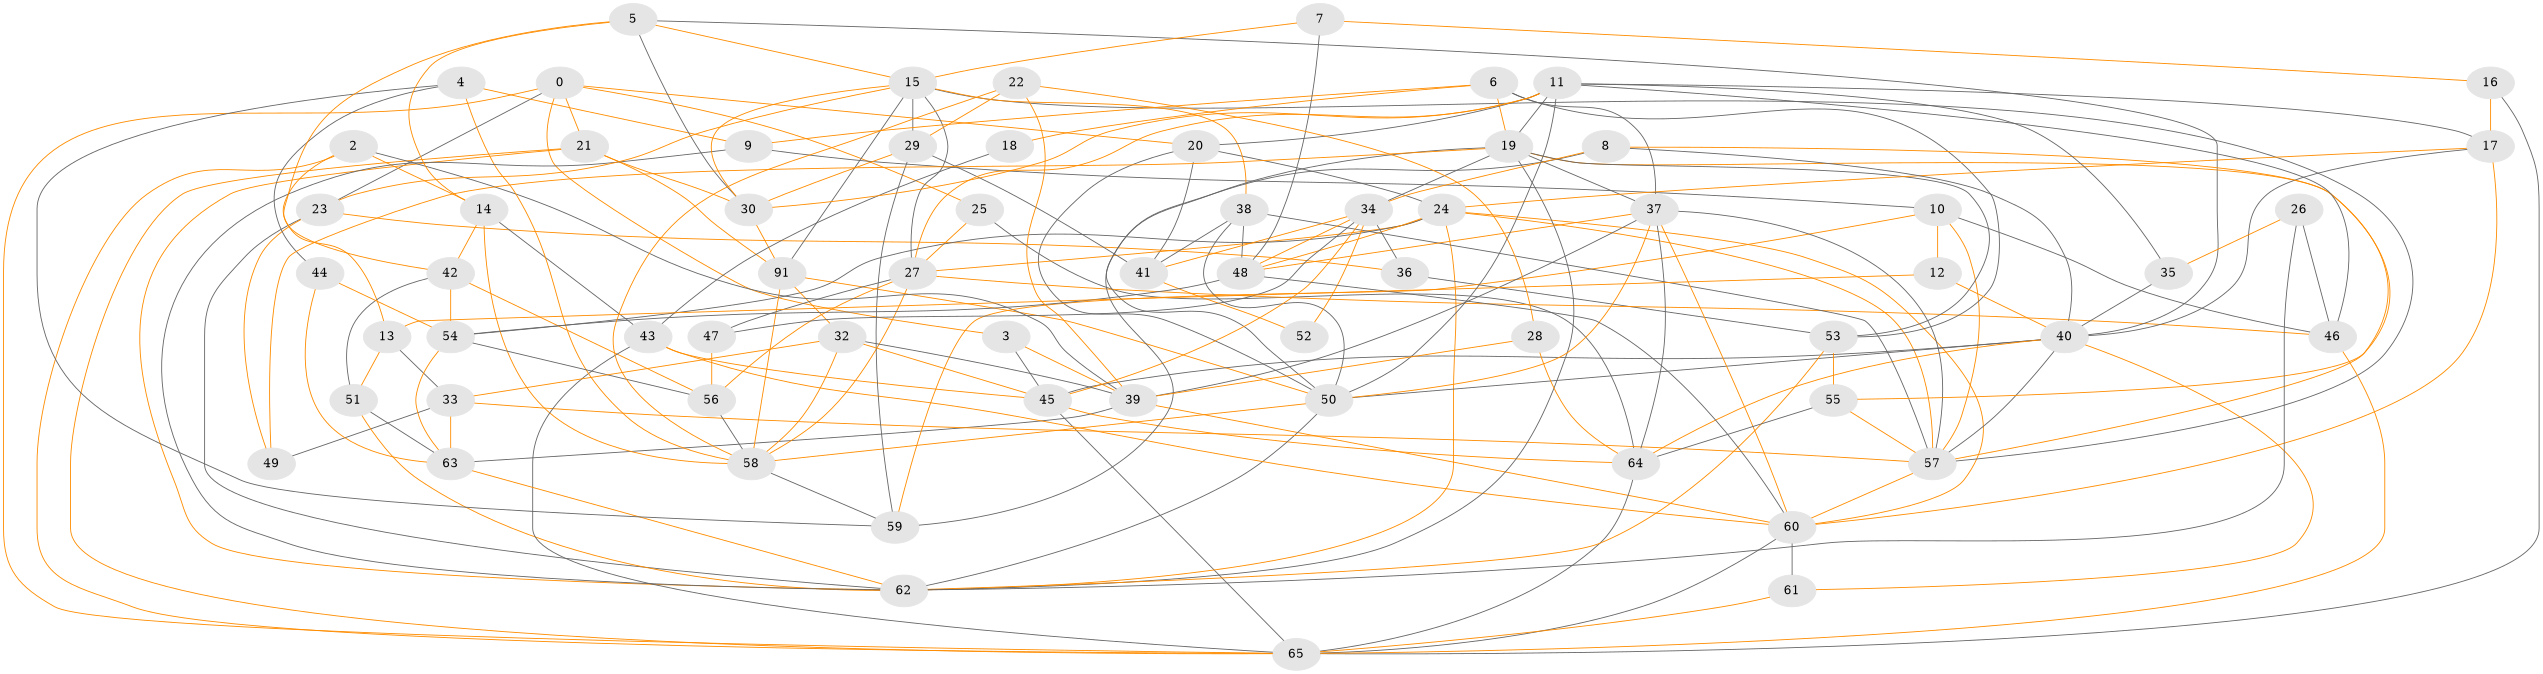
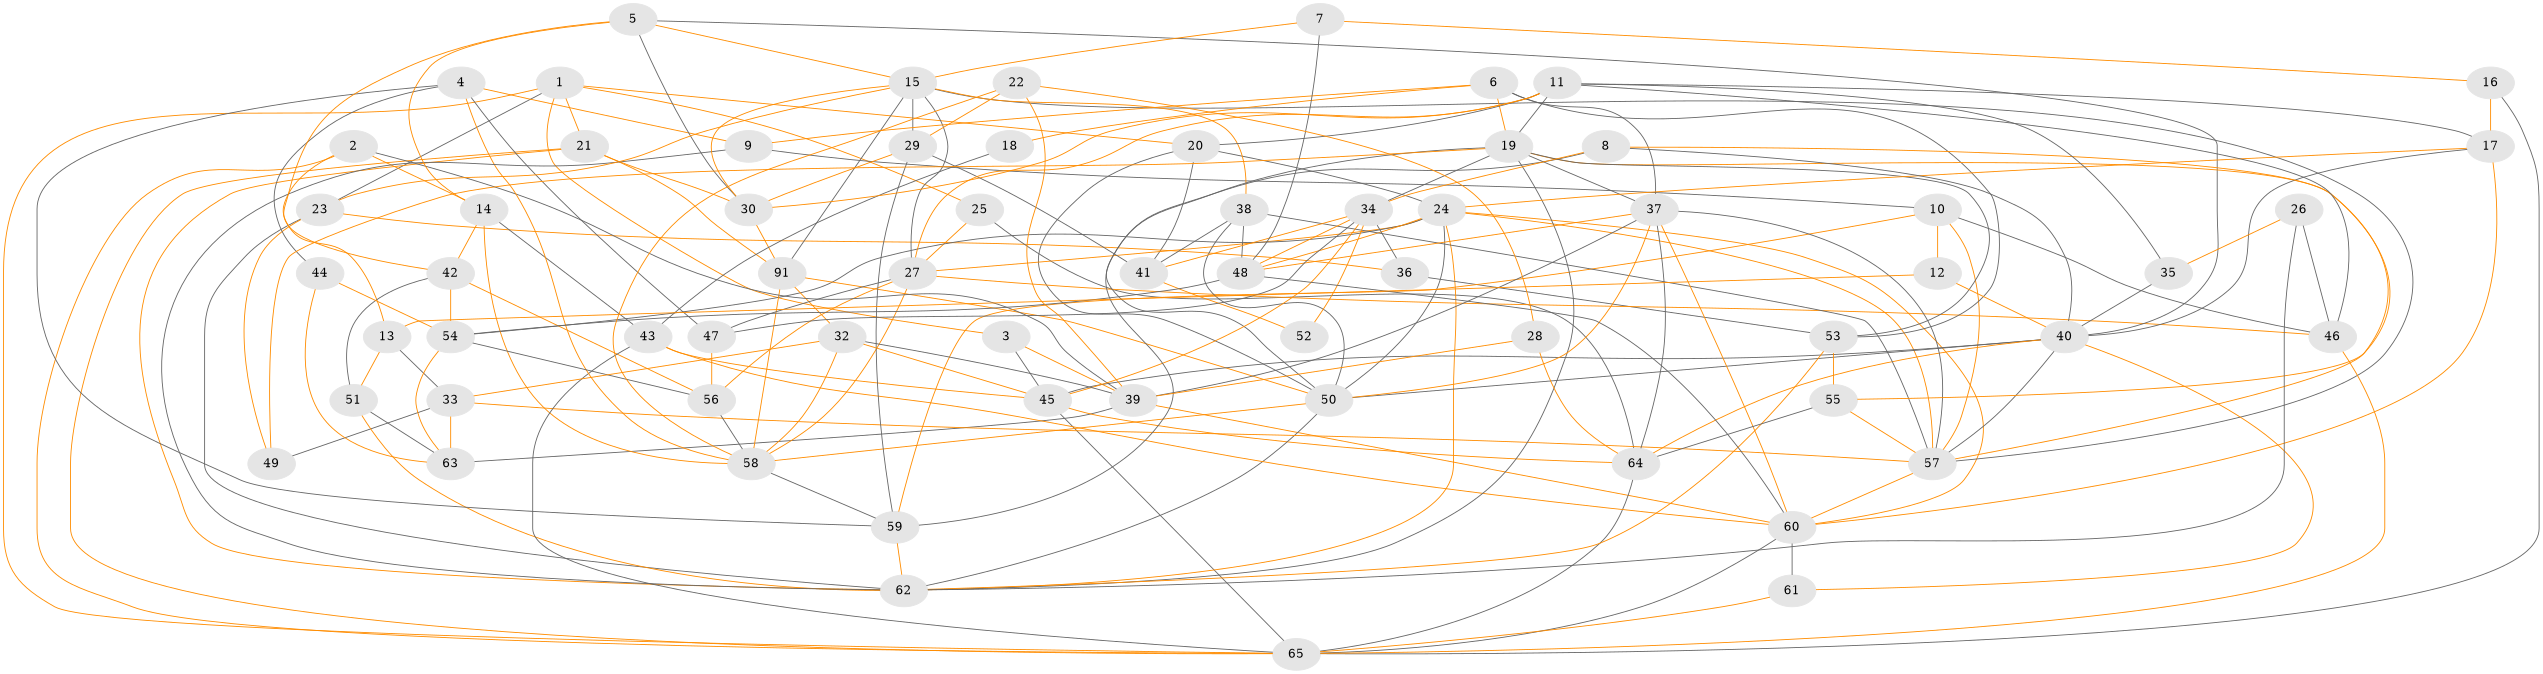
(560, 83) -> (560, 83)
none -> (567, 206)
(1488, 272) -> (1424, 312)
(677, 527) -> (900, 559)
